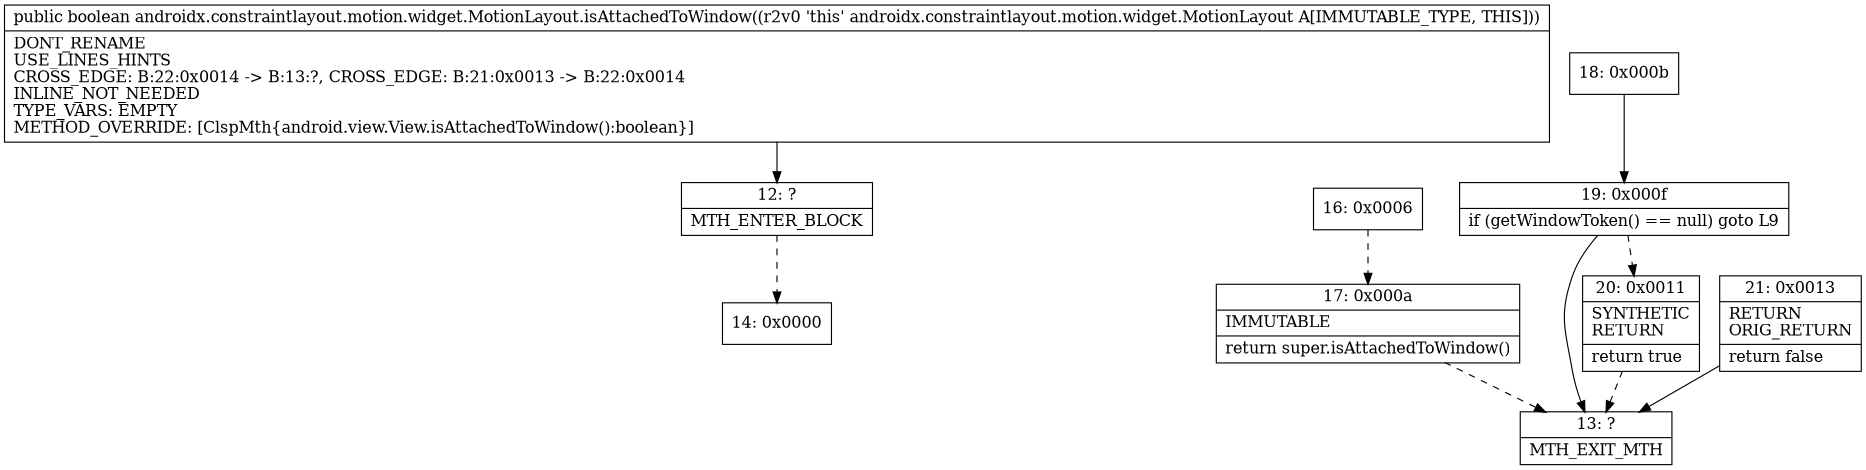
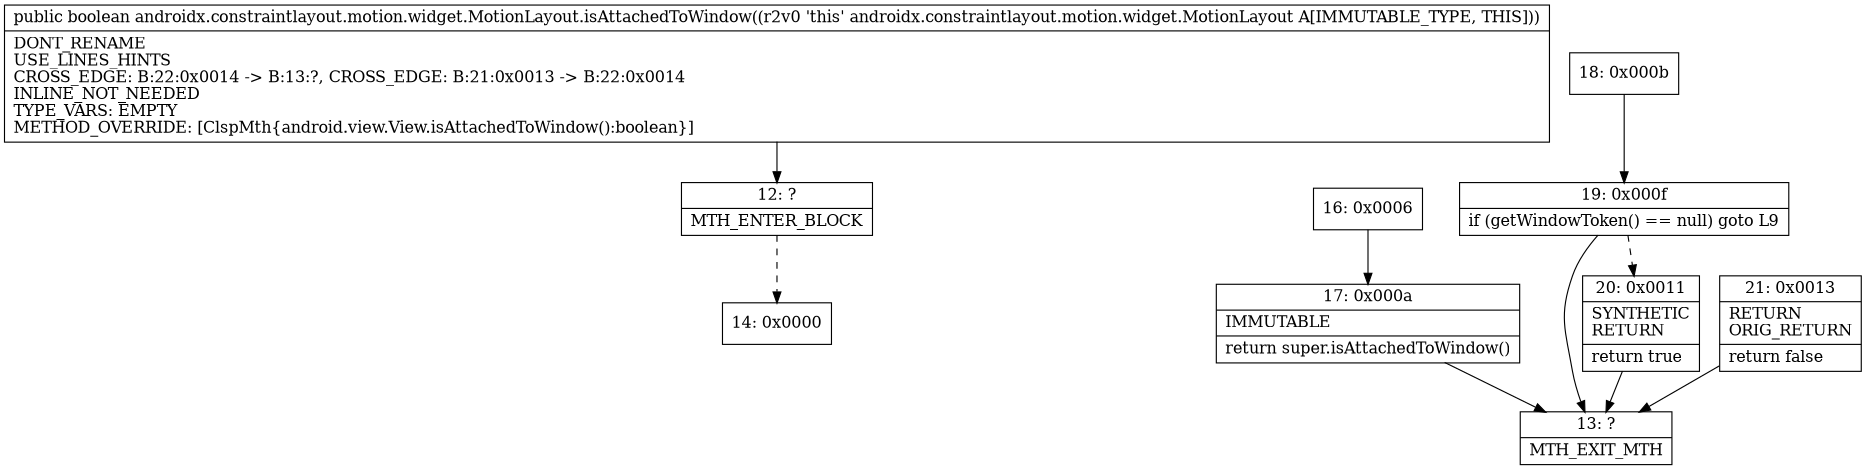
(1368, 251) -> (1368, 251)
(1490, 385) -> (1490, 385)
(1616, 386) -> (1616, 386)
